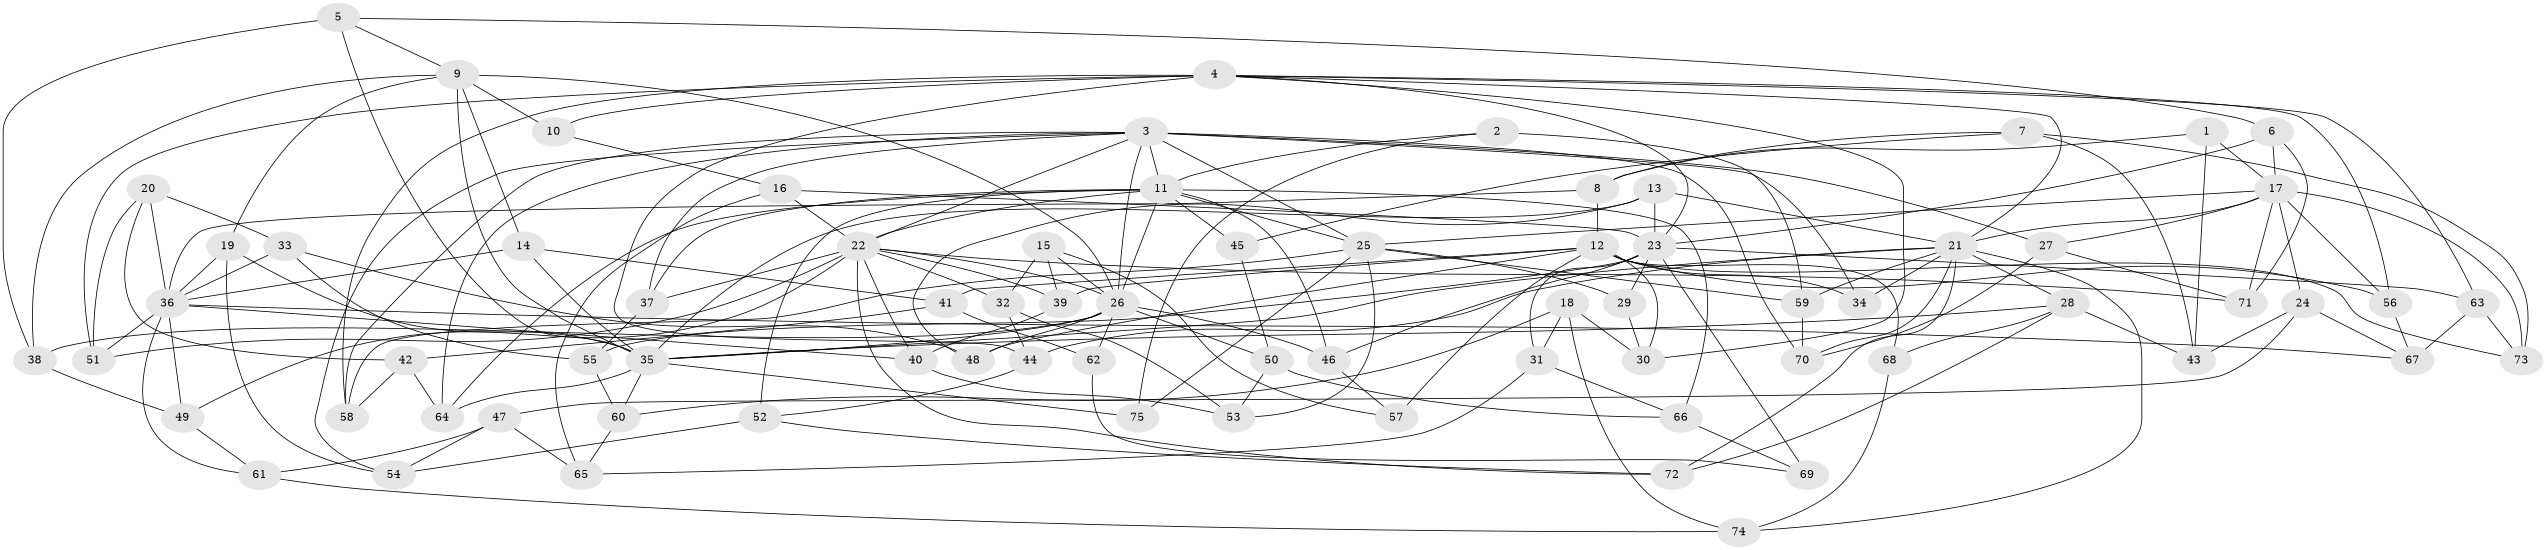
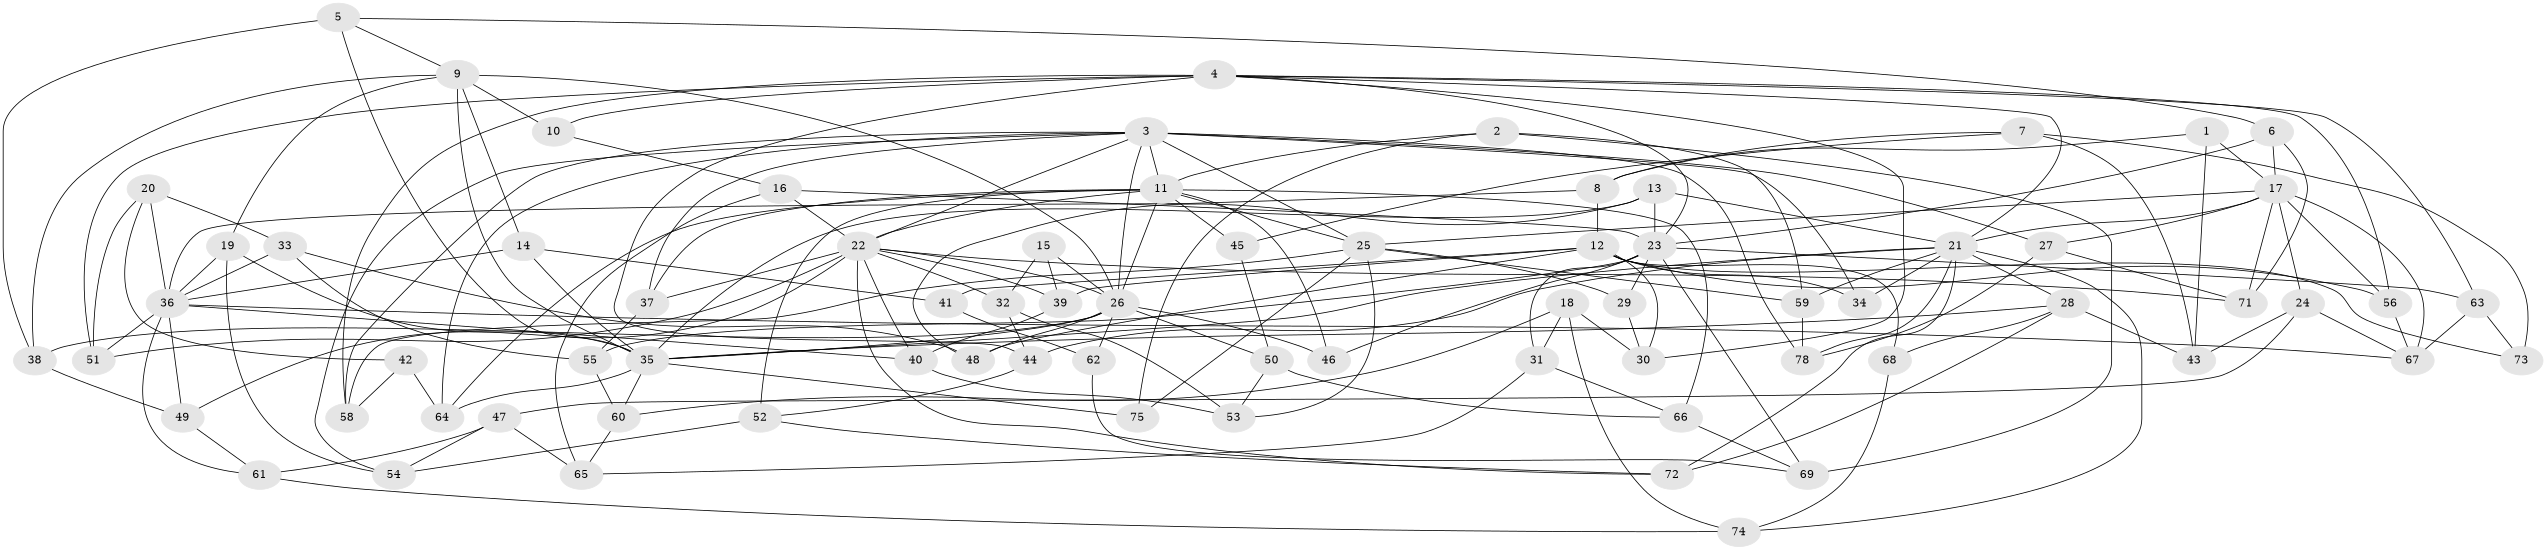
none -> (2059, 212)
(2432, 231) -> (2388, 250)
(577, 345) -> none
(1803, 361) -> (1803, 361)
(1397, 418) -> none
